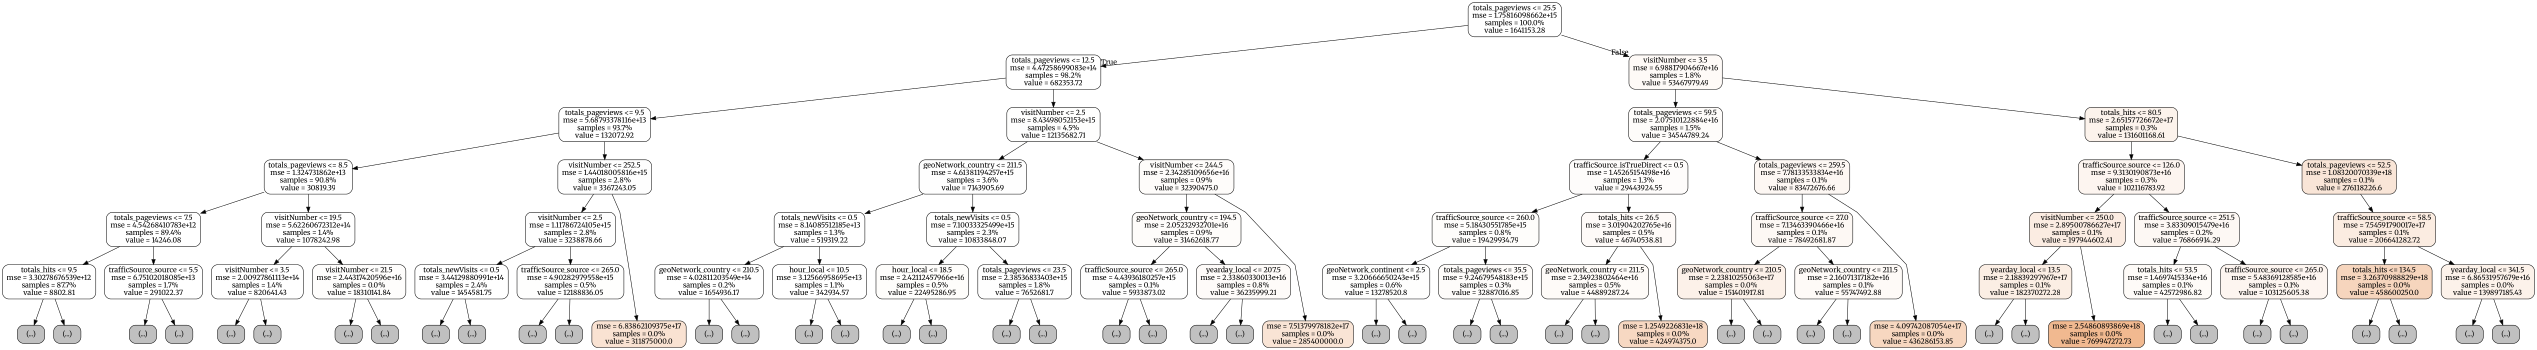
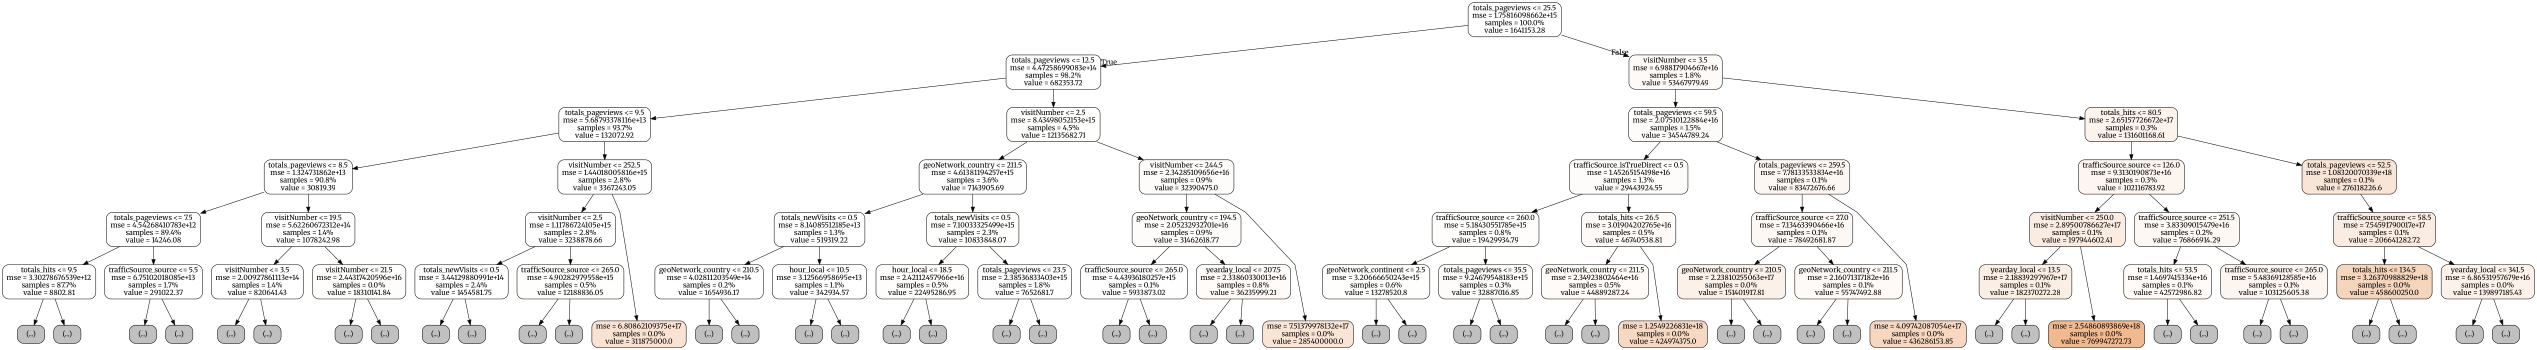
(639, 334) -> (639, 334)
(1308, 334) -> (1308, 334)
